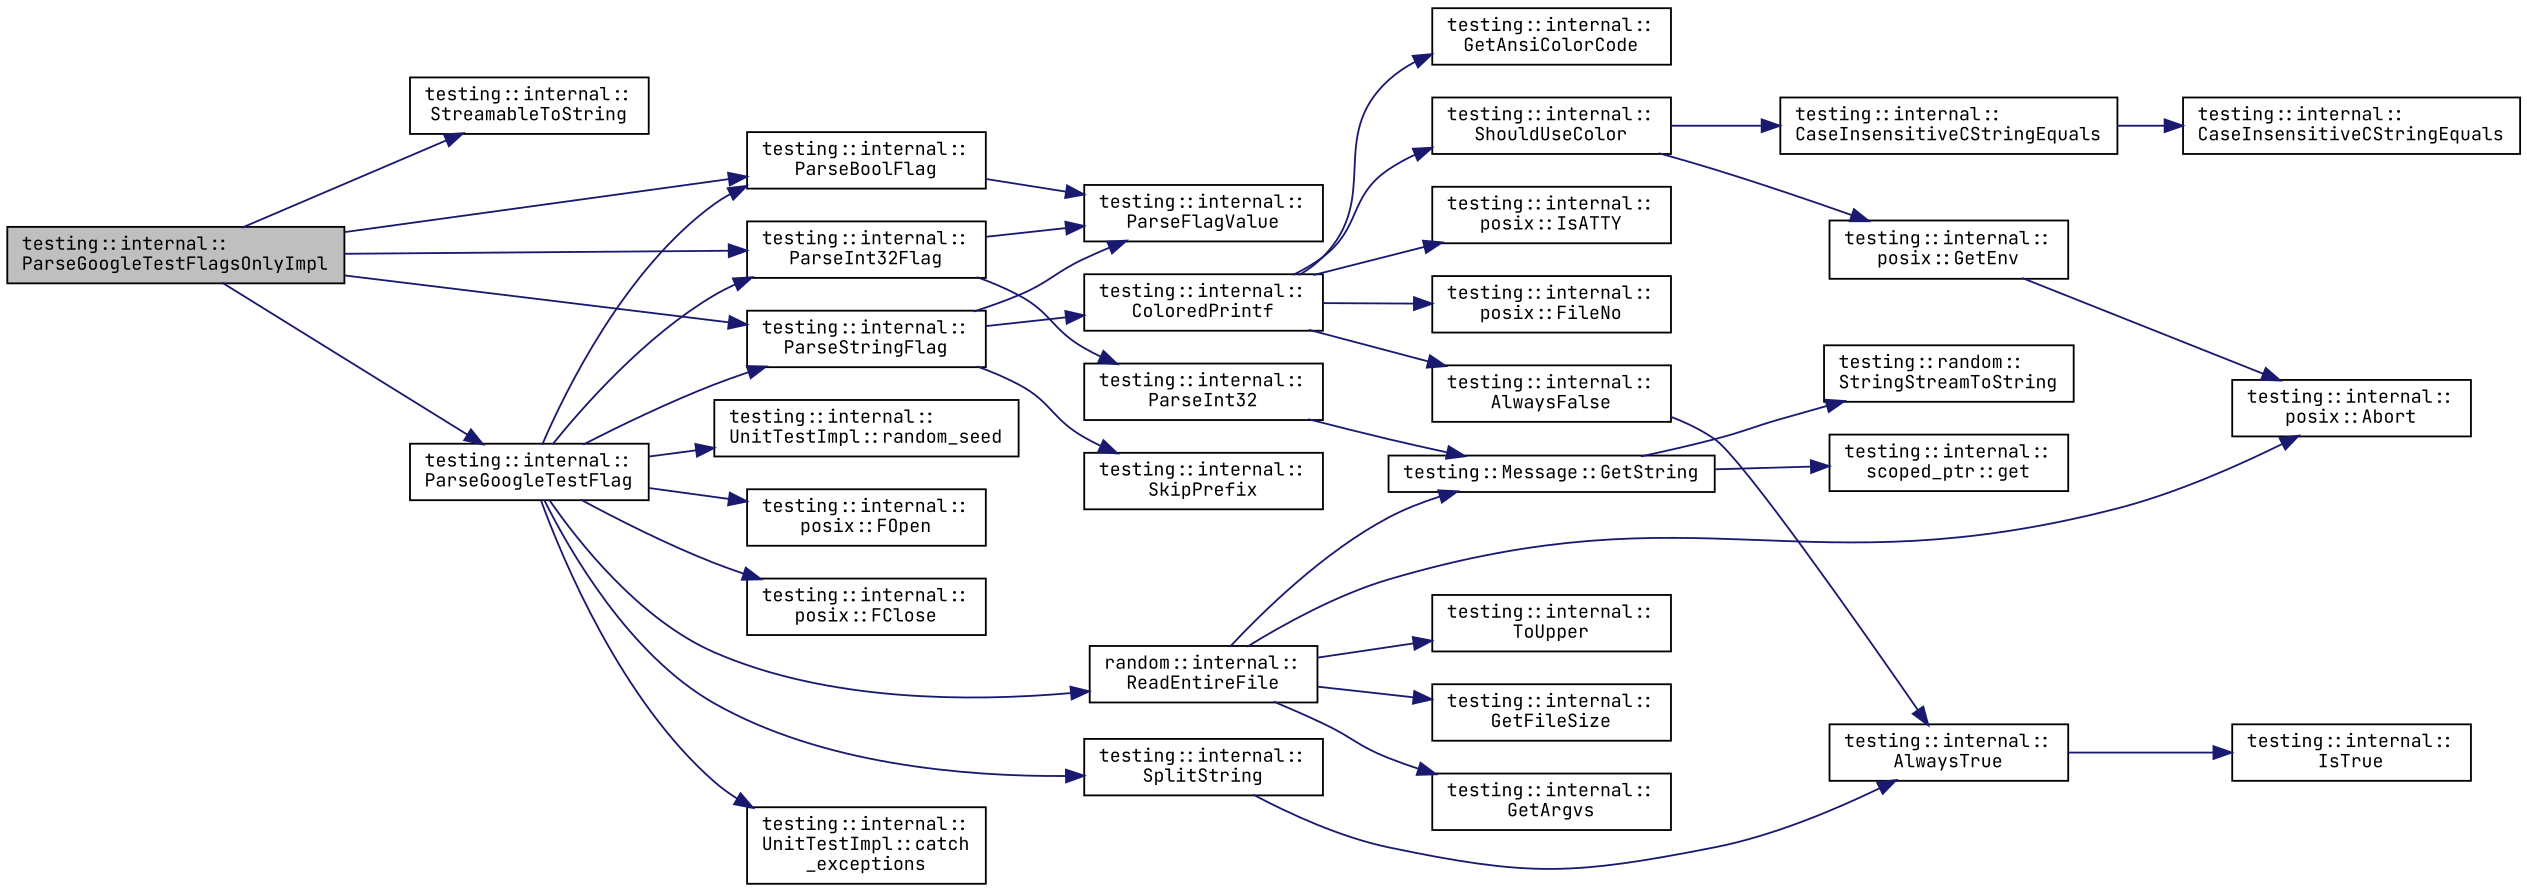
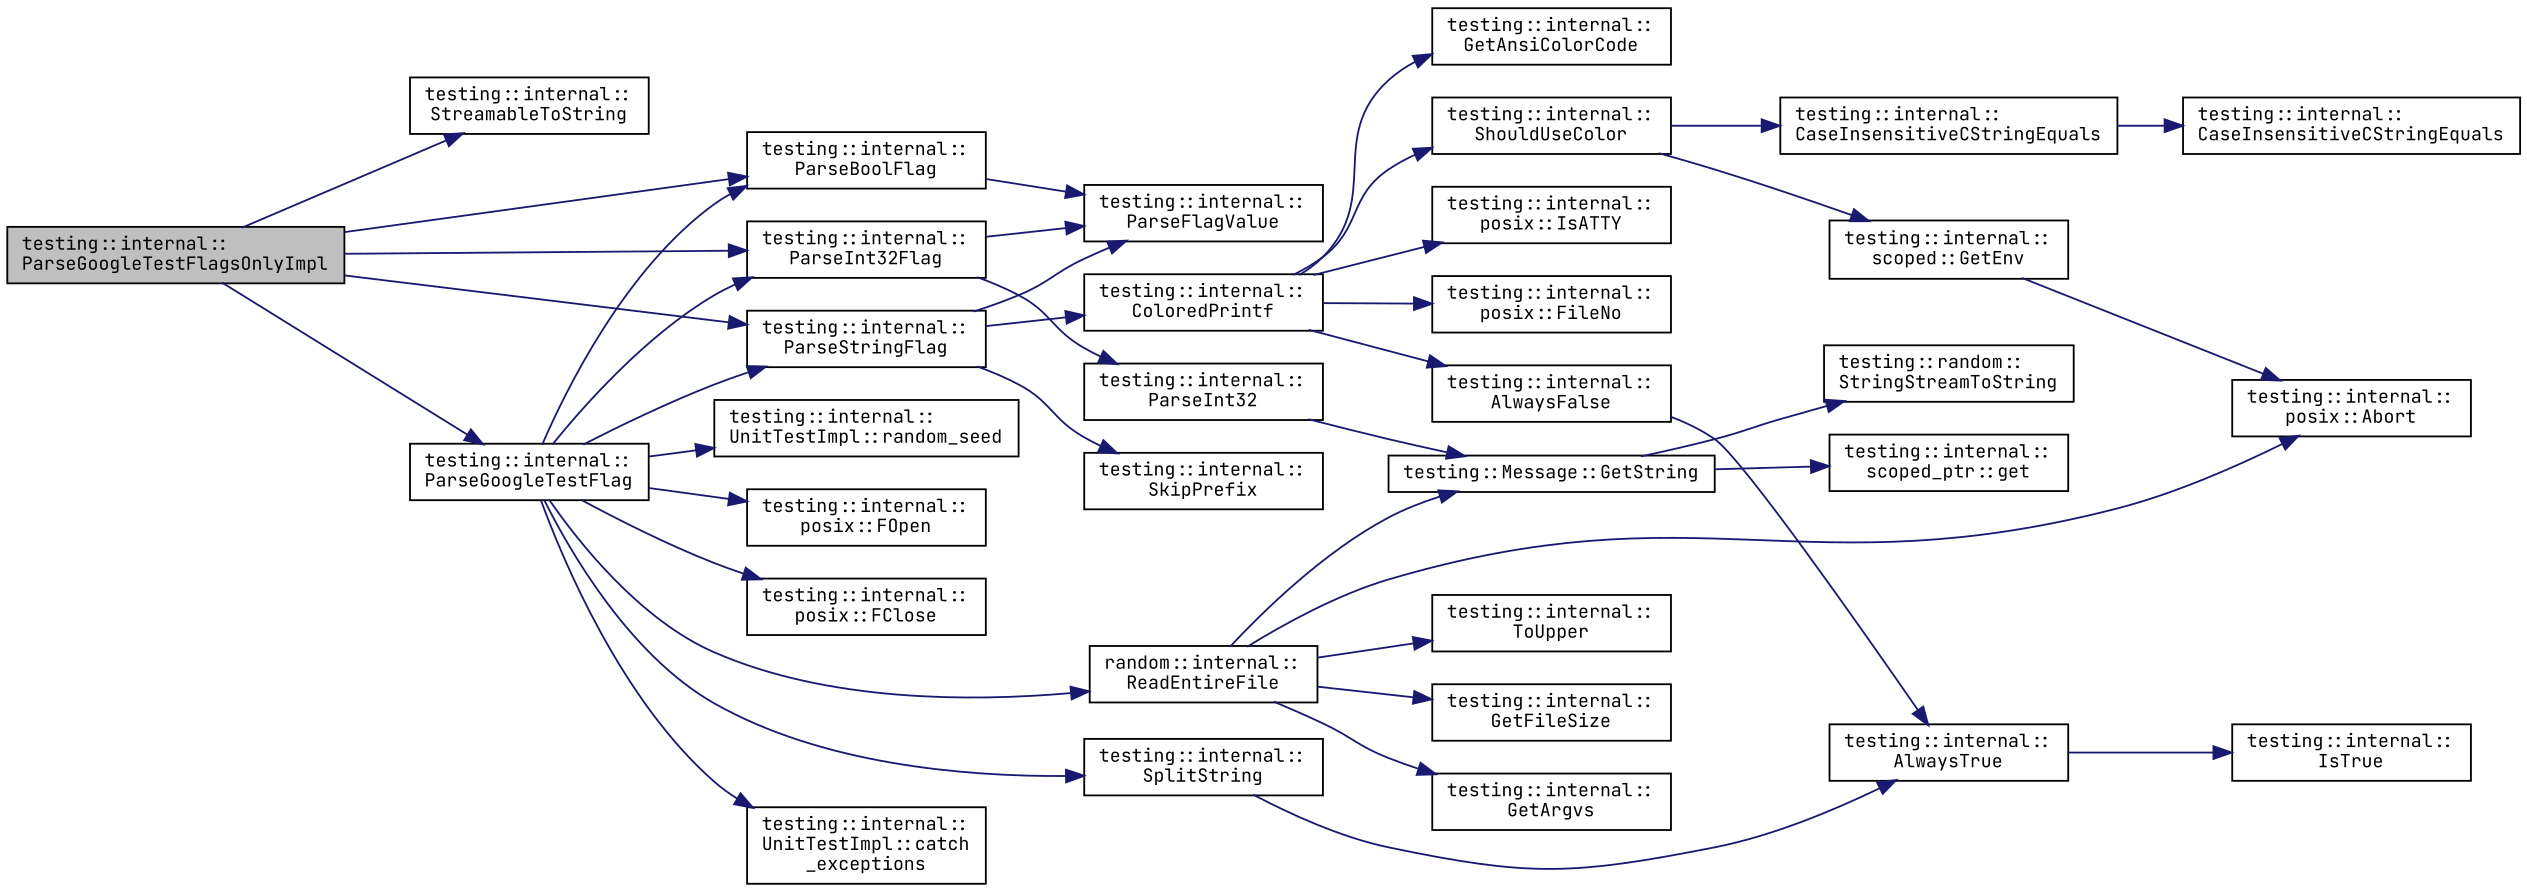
(1949, 250) -> (1949, 250)
